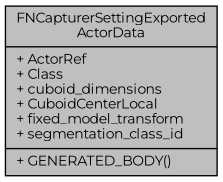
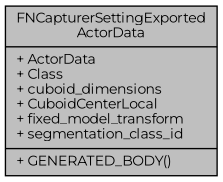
(52, 60) -> (56, 60)
